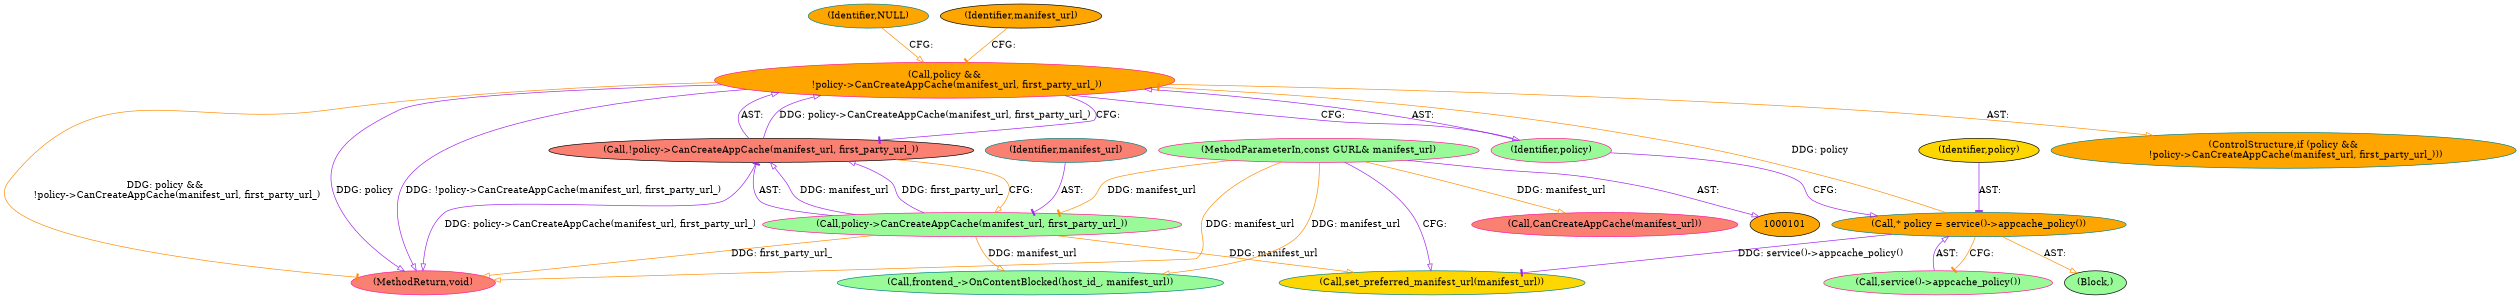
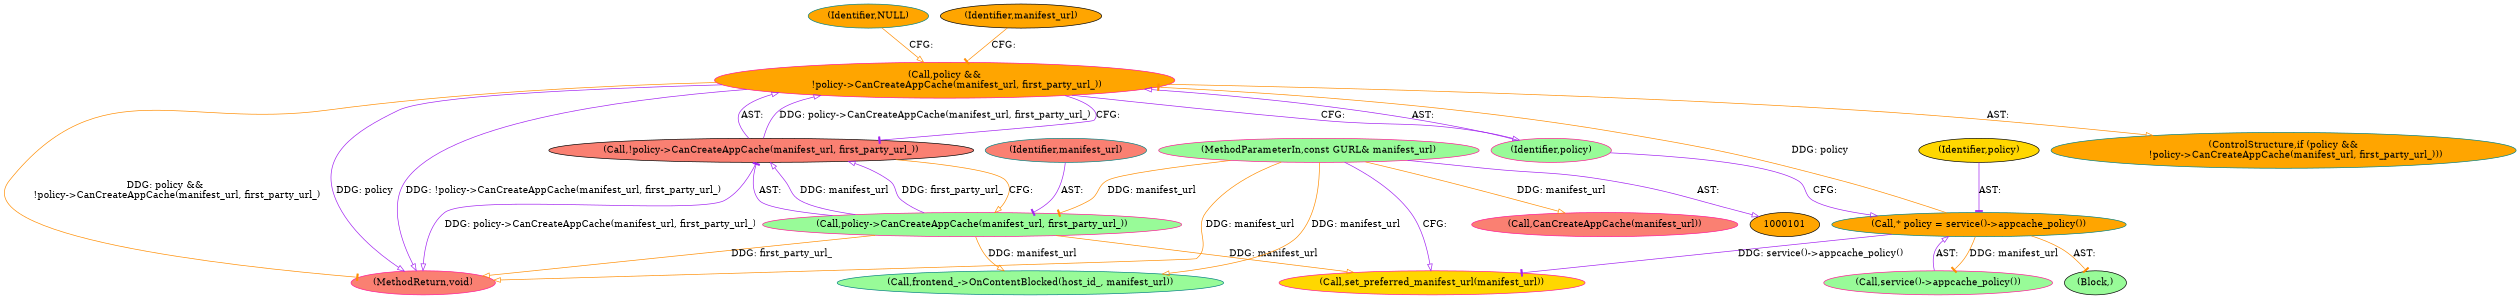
(2036, 253) -> (2060, 248)
(1983, 254) -> (2014, 254)
(1432, 283) -> (1432, 283)
